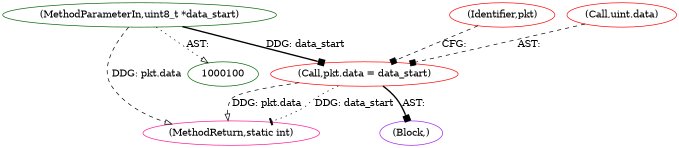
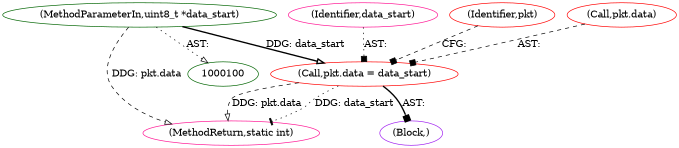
none -> (363, 15)
(622, 15) -> (622, 15)
(250, 44) -> (250, 44)
